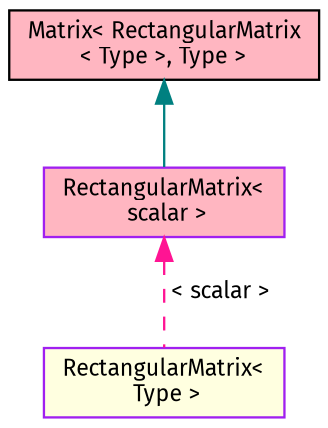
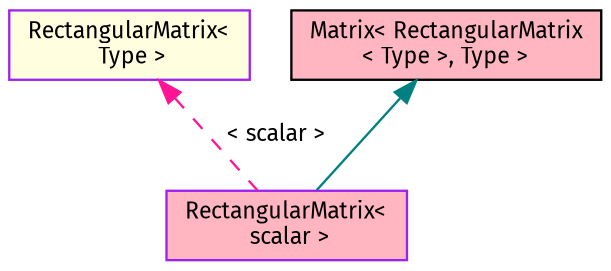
(164, 304) -> (216, 144)
